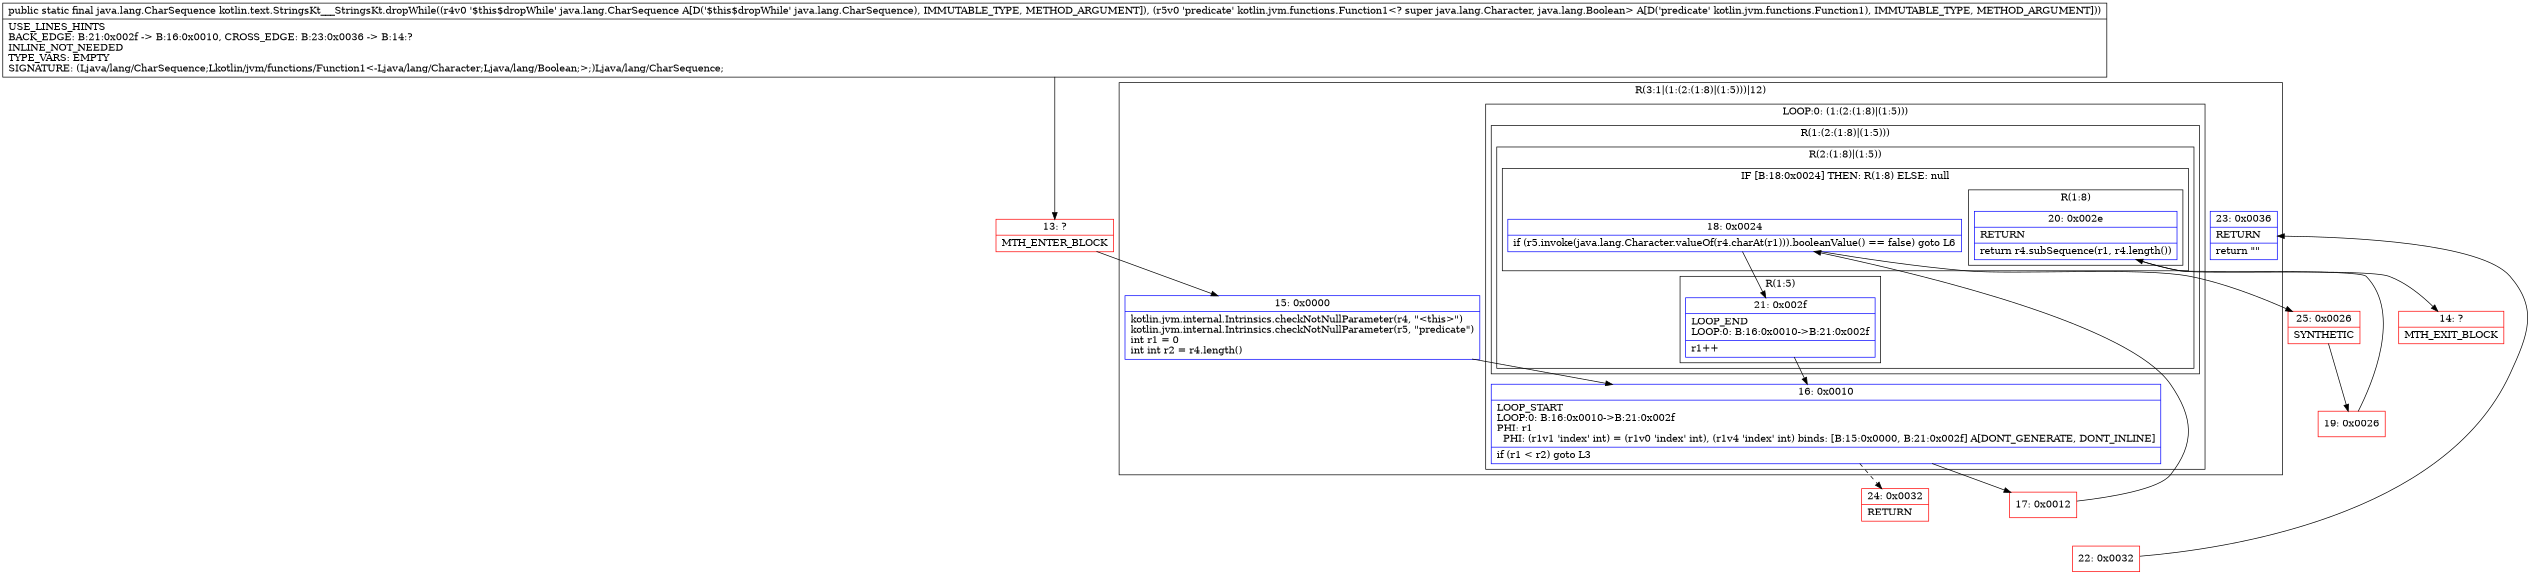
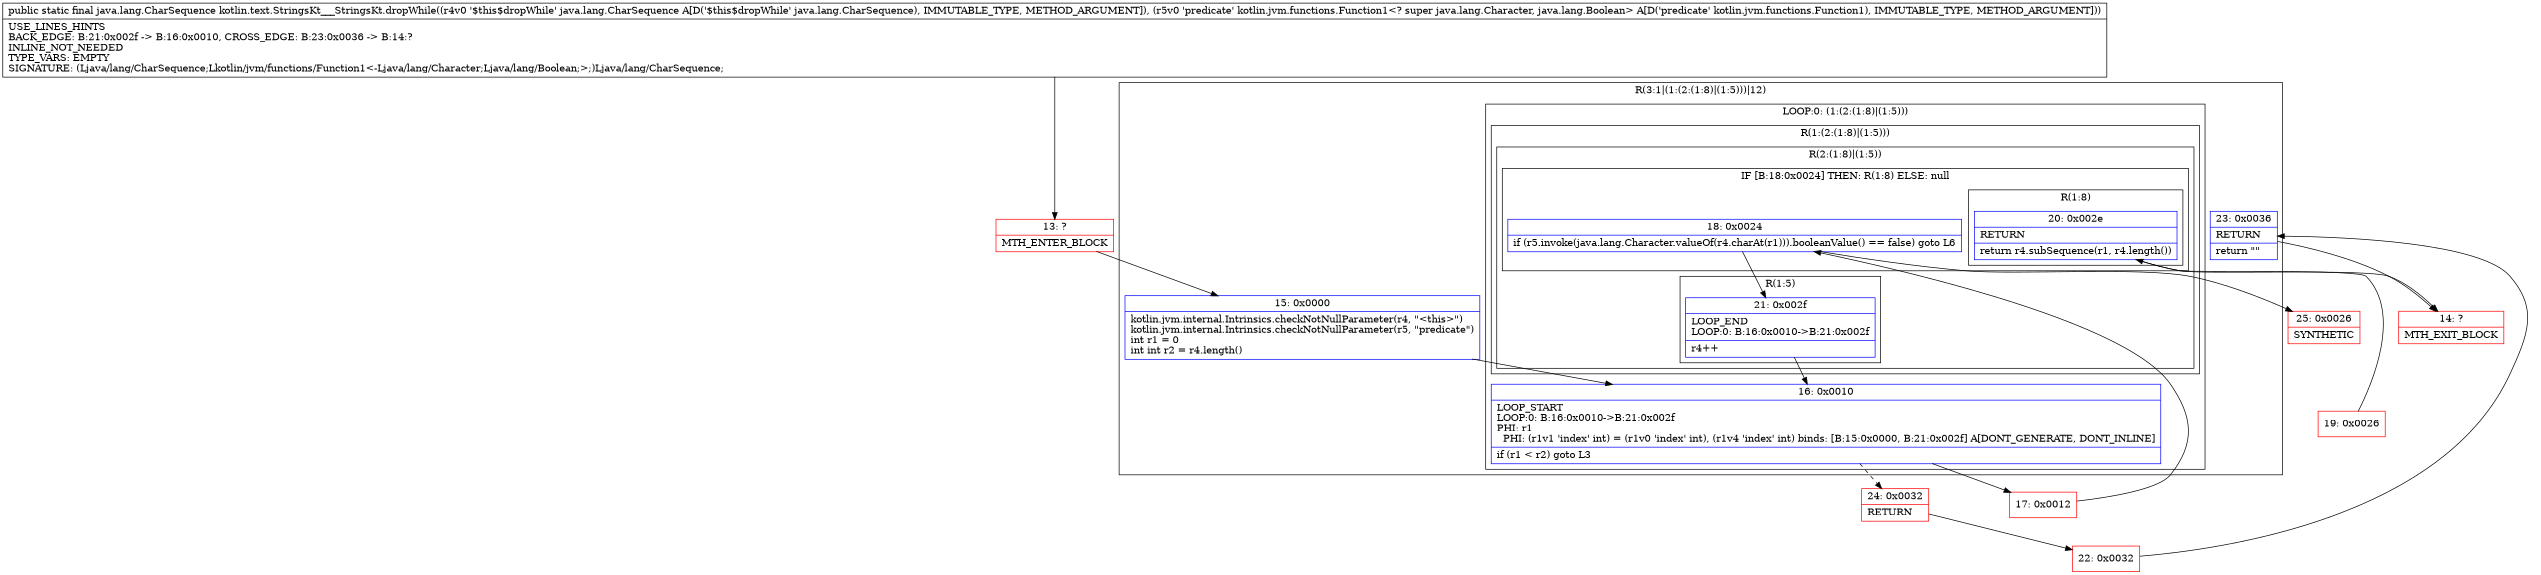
none -> (2359, 263)
(1705, 349) -> (1705, 349)
(2337, 374) -> none
none -> (1997, 531)
